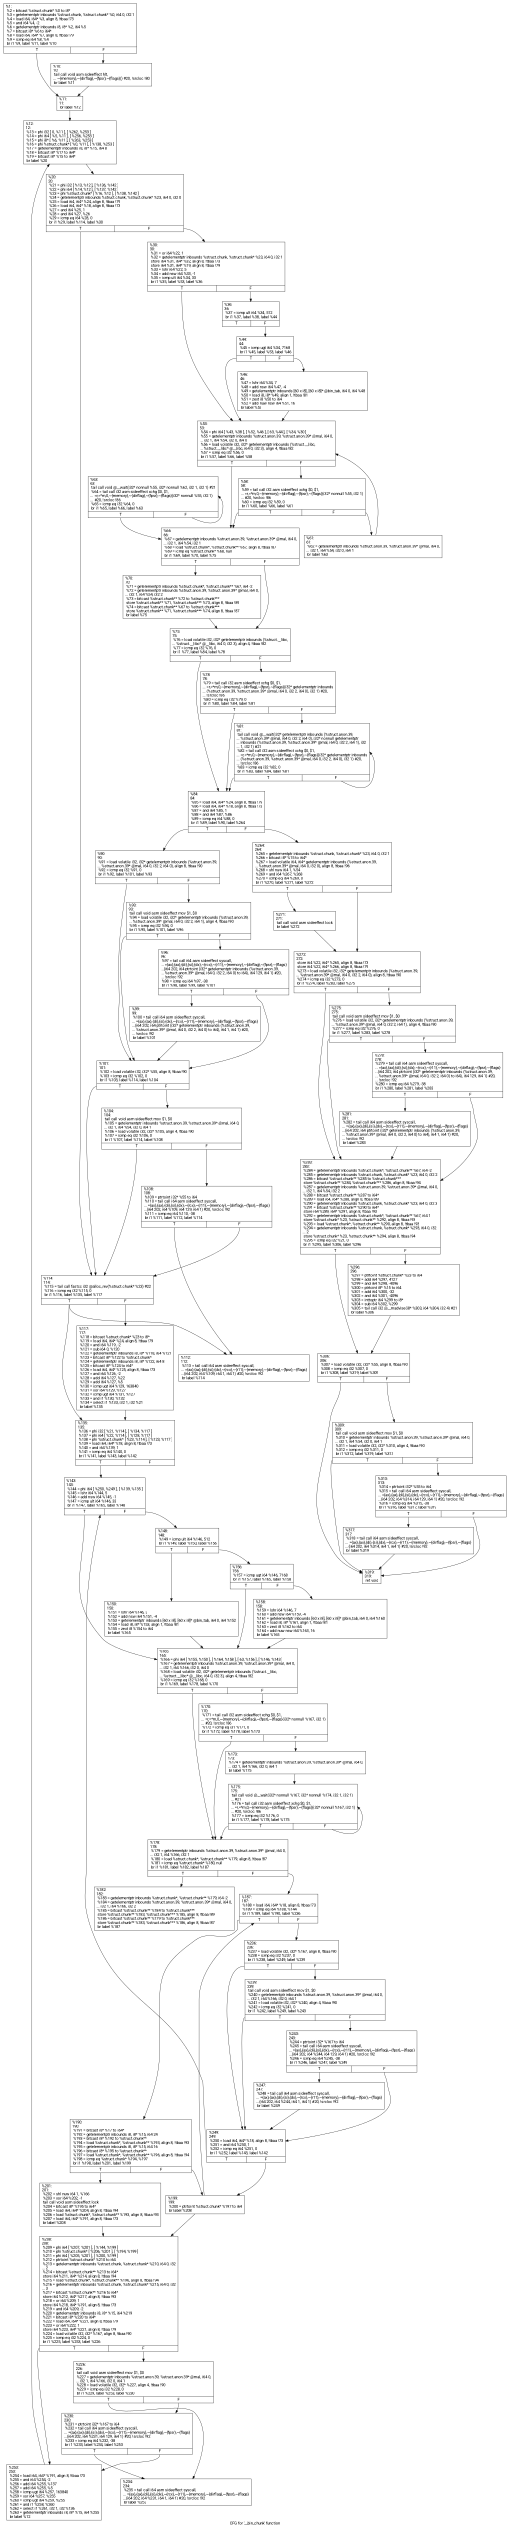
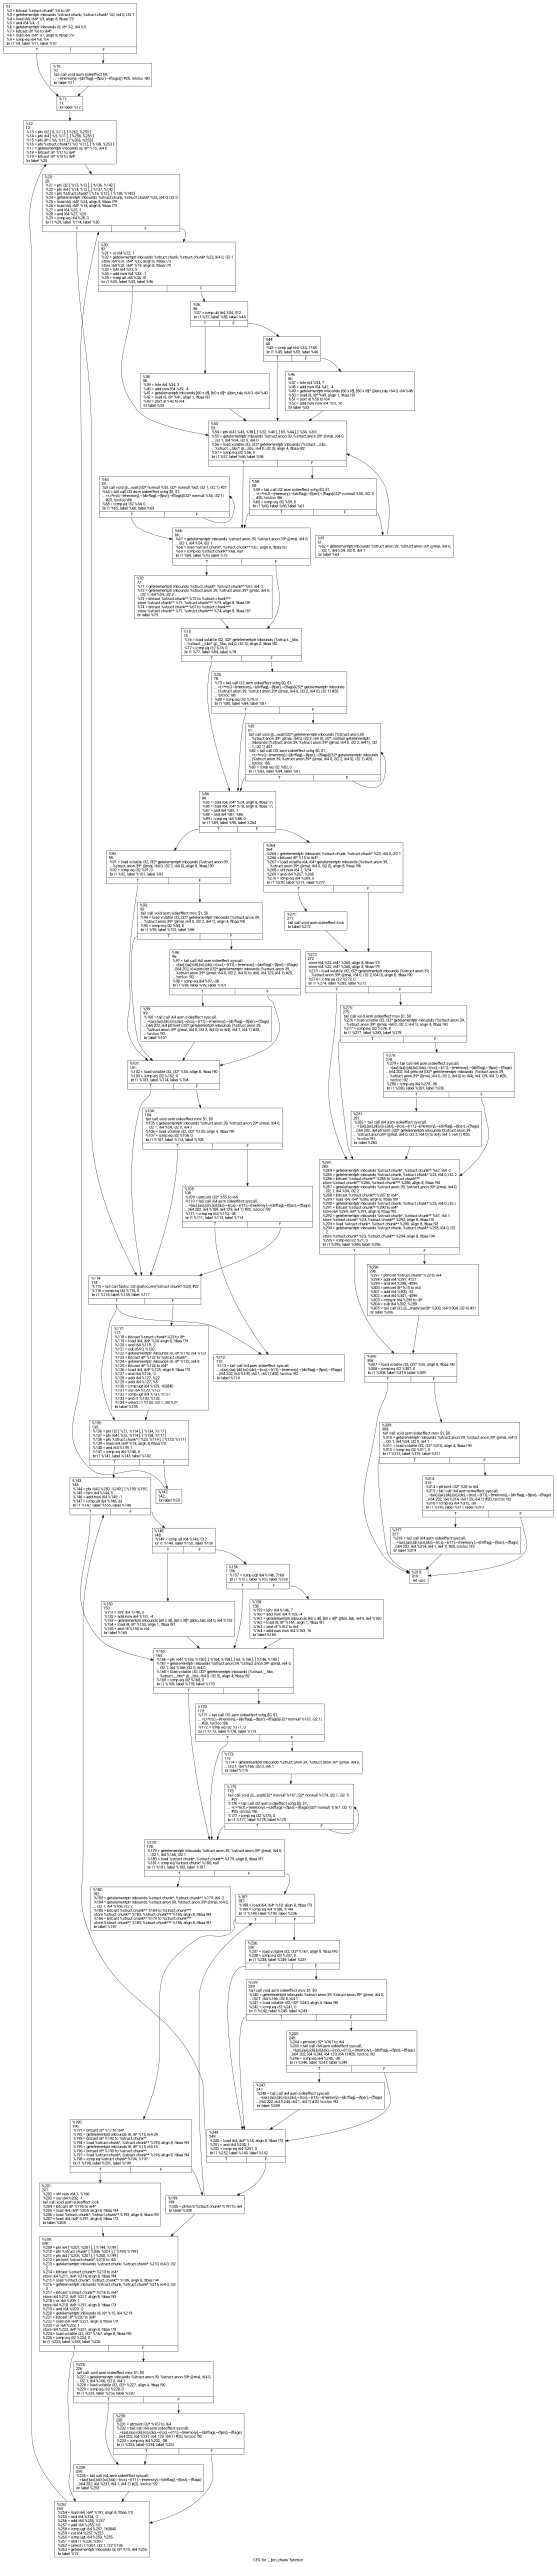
none -> (205, 391)
none -> (169, 1496)
(225, 1727) -> (222, 1727)
none -> (126, 2495)
